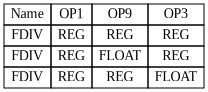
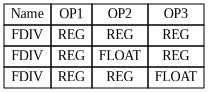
(120, 14) -> (120, 14)
